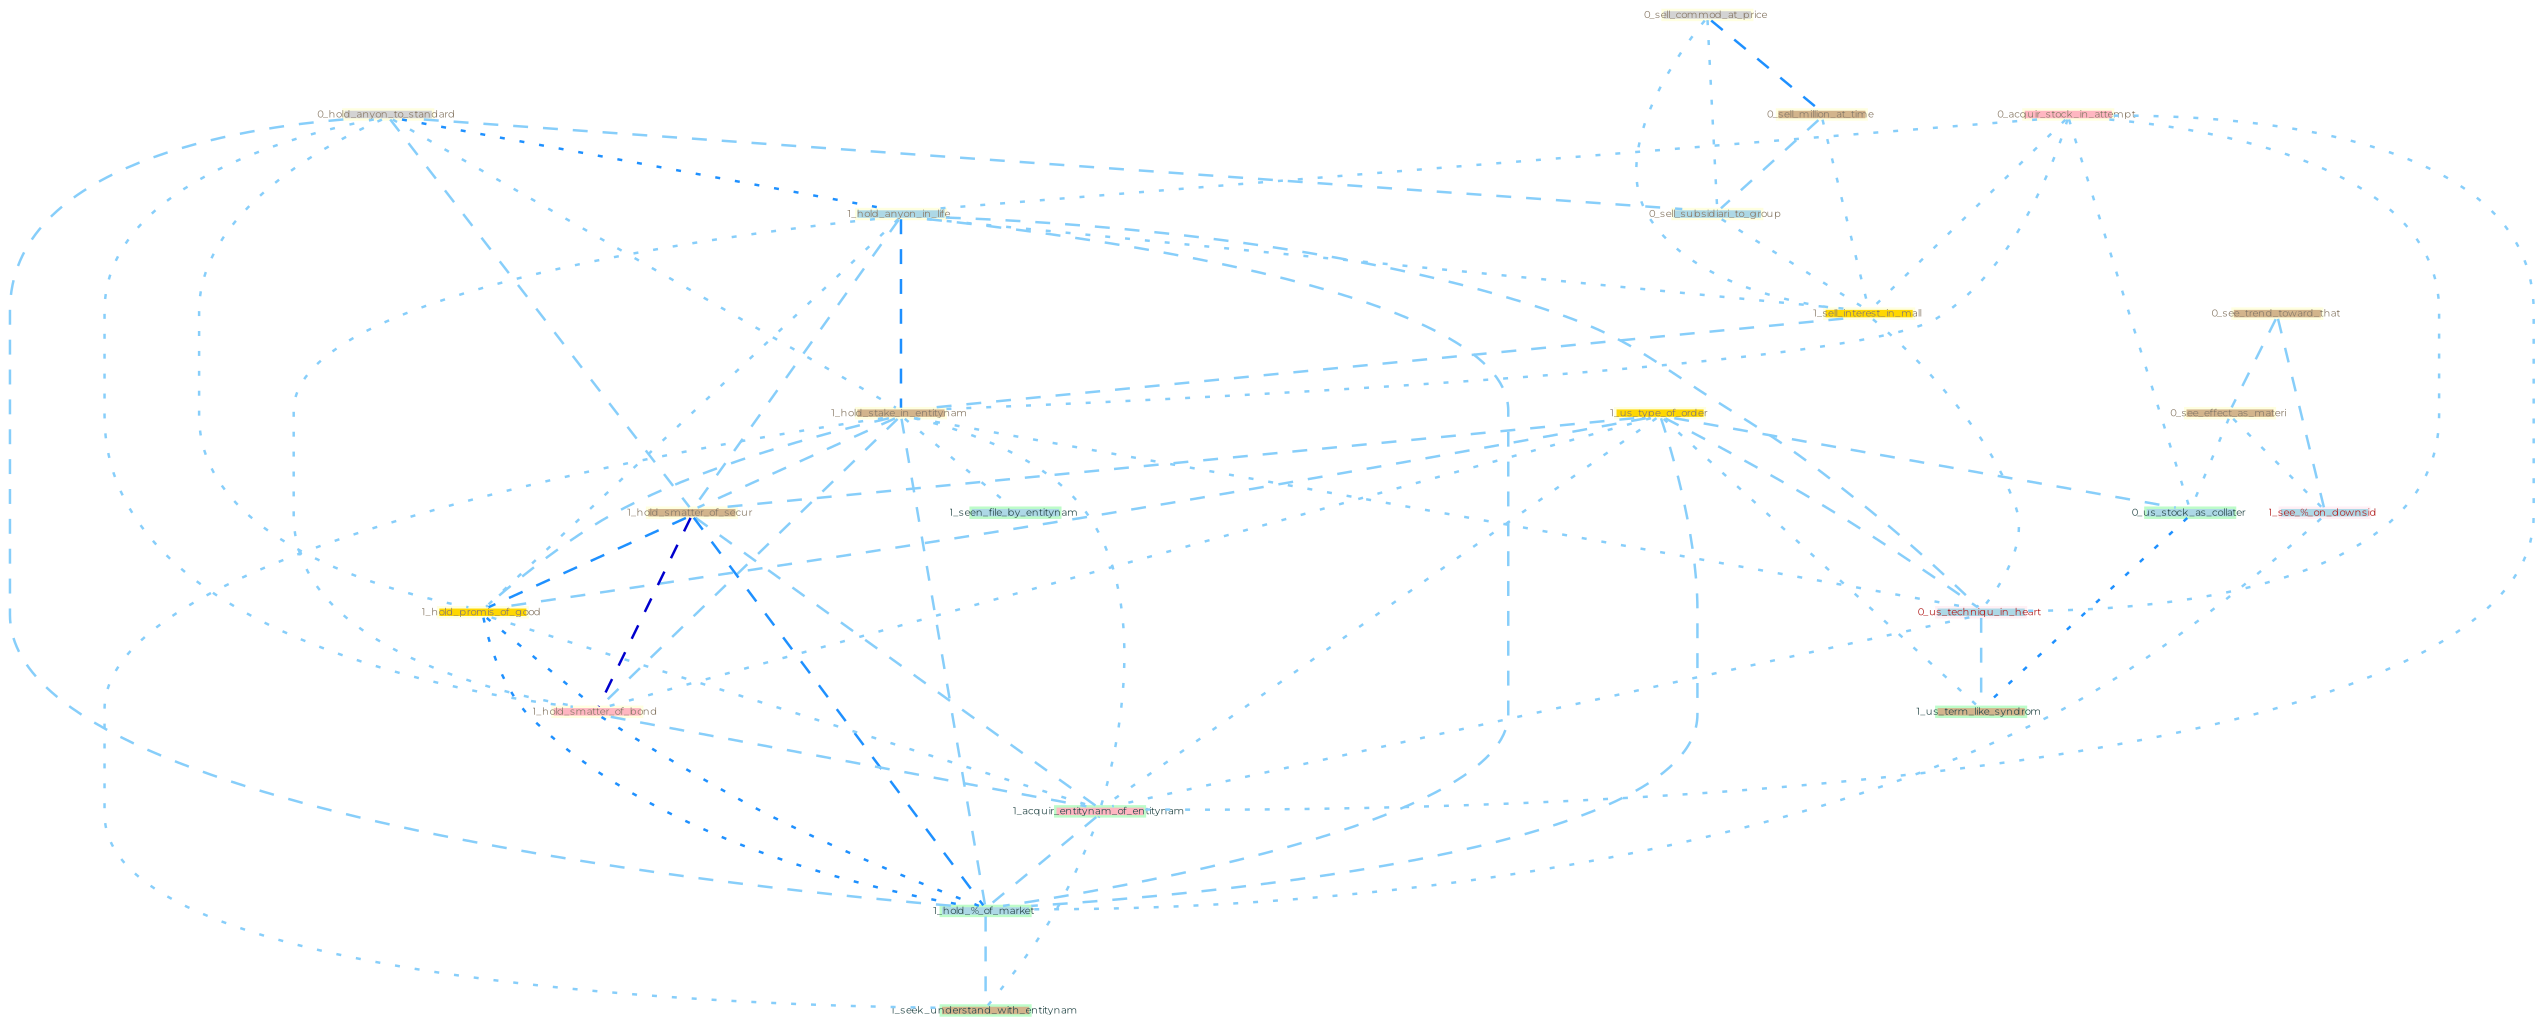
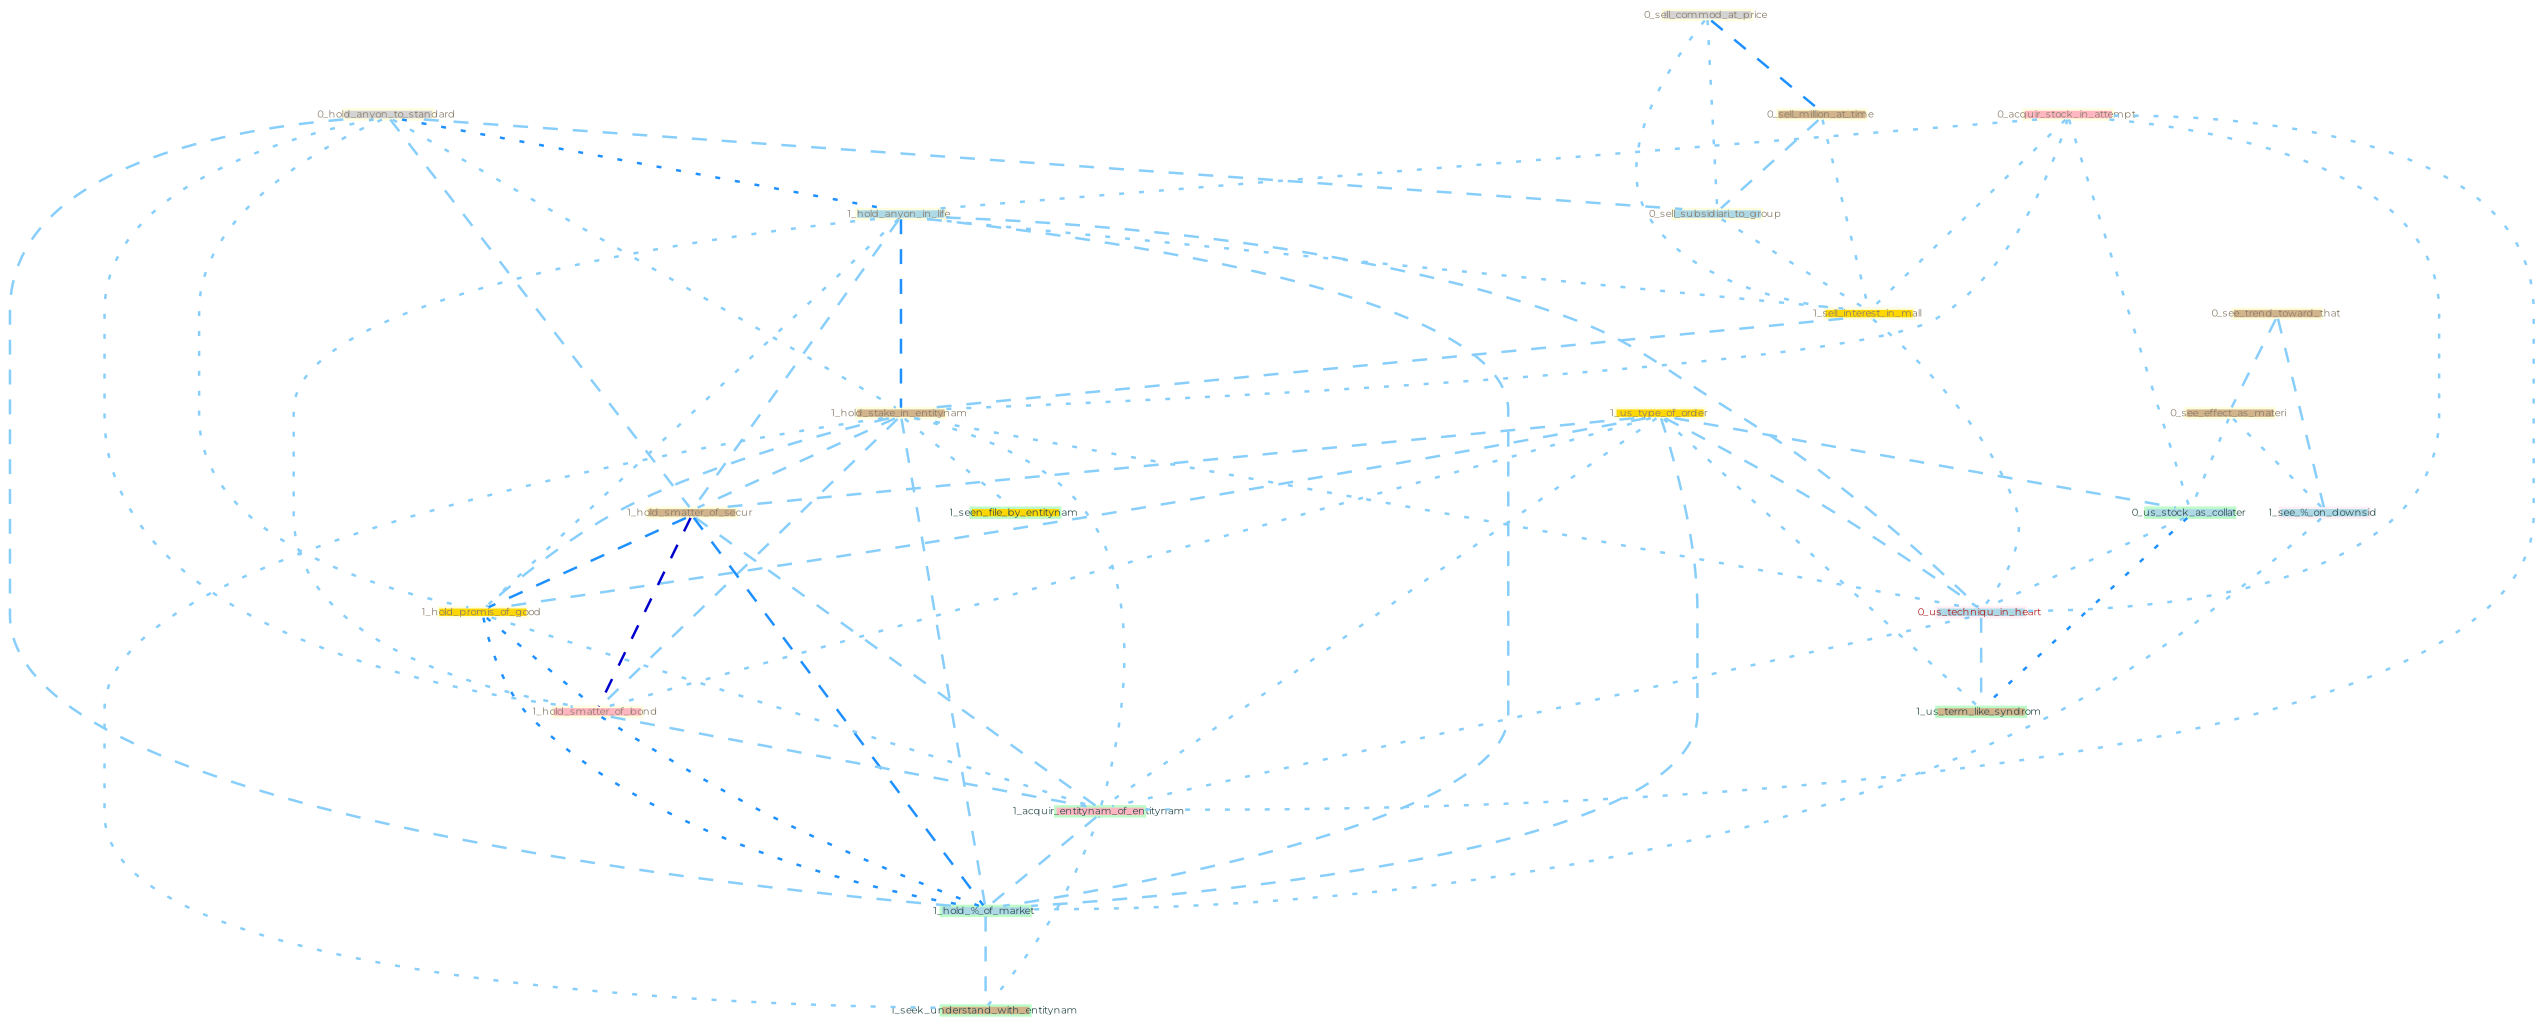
(1015, 513) -> (1015, 513)
(2325, 513) -> (2325, 513)
none -> (2086, 563)
